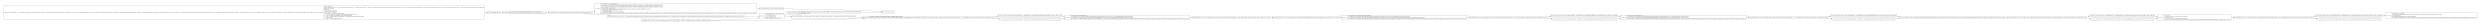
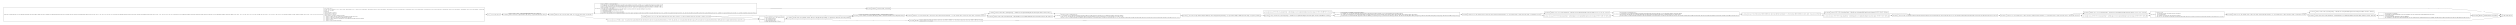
none -> (1298, 12)
none -> (2485, 16)
